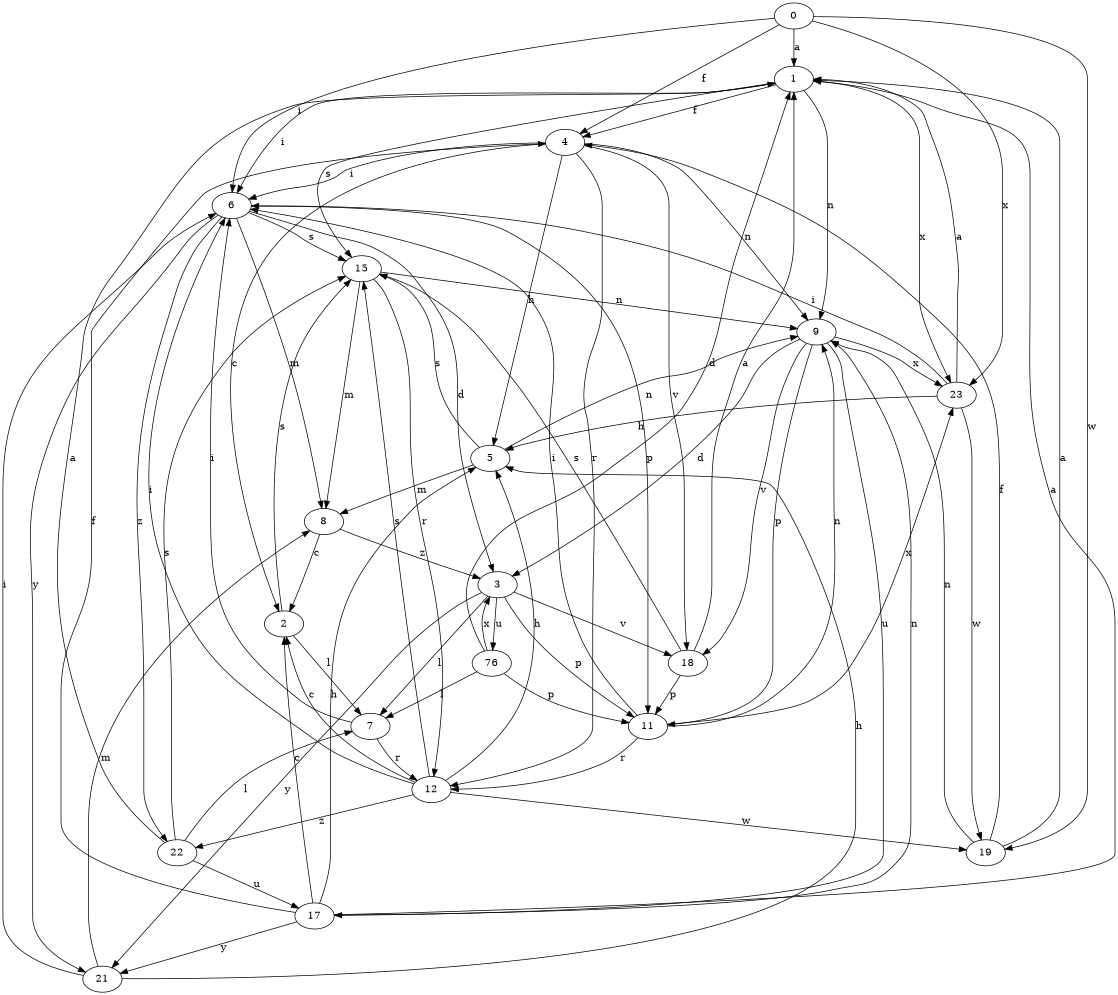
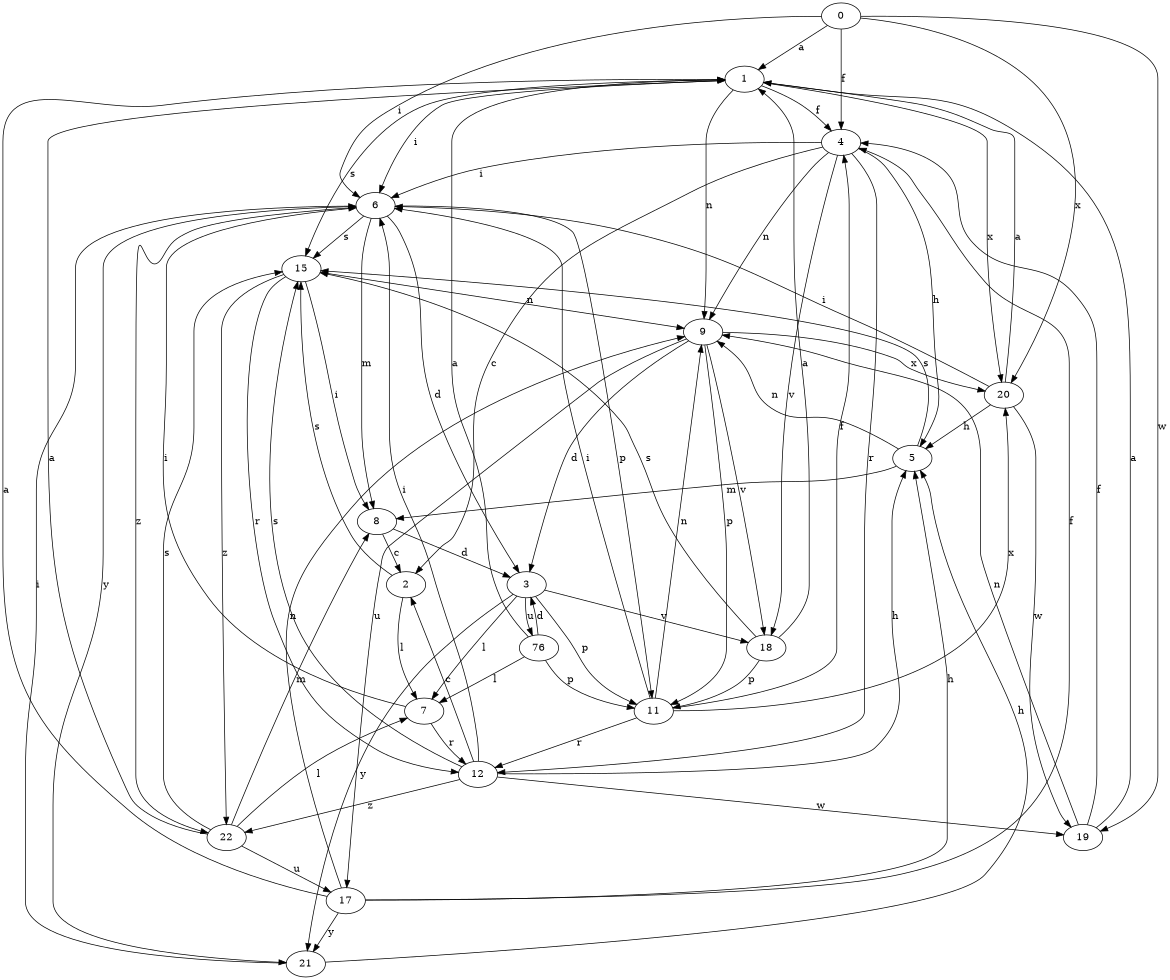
(713, 364) -> (455, 364)
(349, 395) -> (337, 395)
(957, 395) -> (1004, 395)
none -> (837, 495)
none -> (222, 529)
(423, 553) -> (465, 553)
(487, 624) -> (540, 616)
(120, 714) -> (294, 680)
(296, 774) -> none
